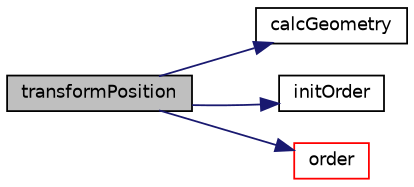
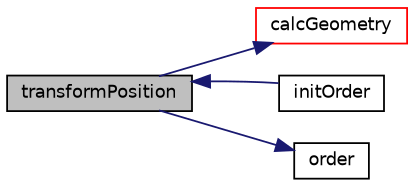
(332, 26) -> (332, 26)
(226, 105) -> (244, 82)
(332, 161) -> (332, 161)
